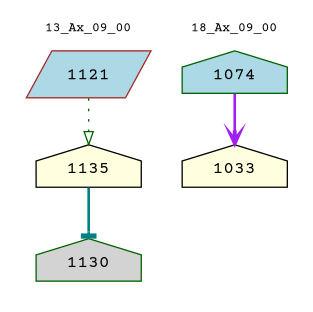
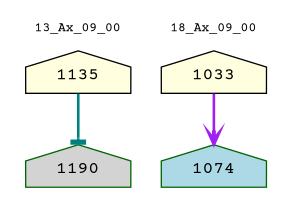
(89, 74) -> none
(235, 113) -> (214, 113)
(89, 262) -> (78, 168)
